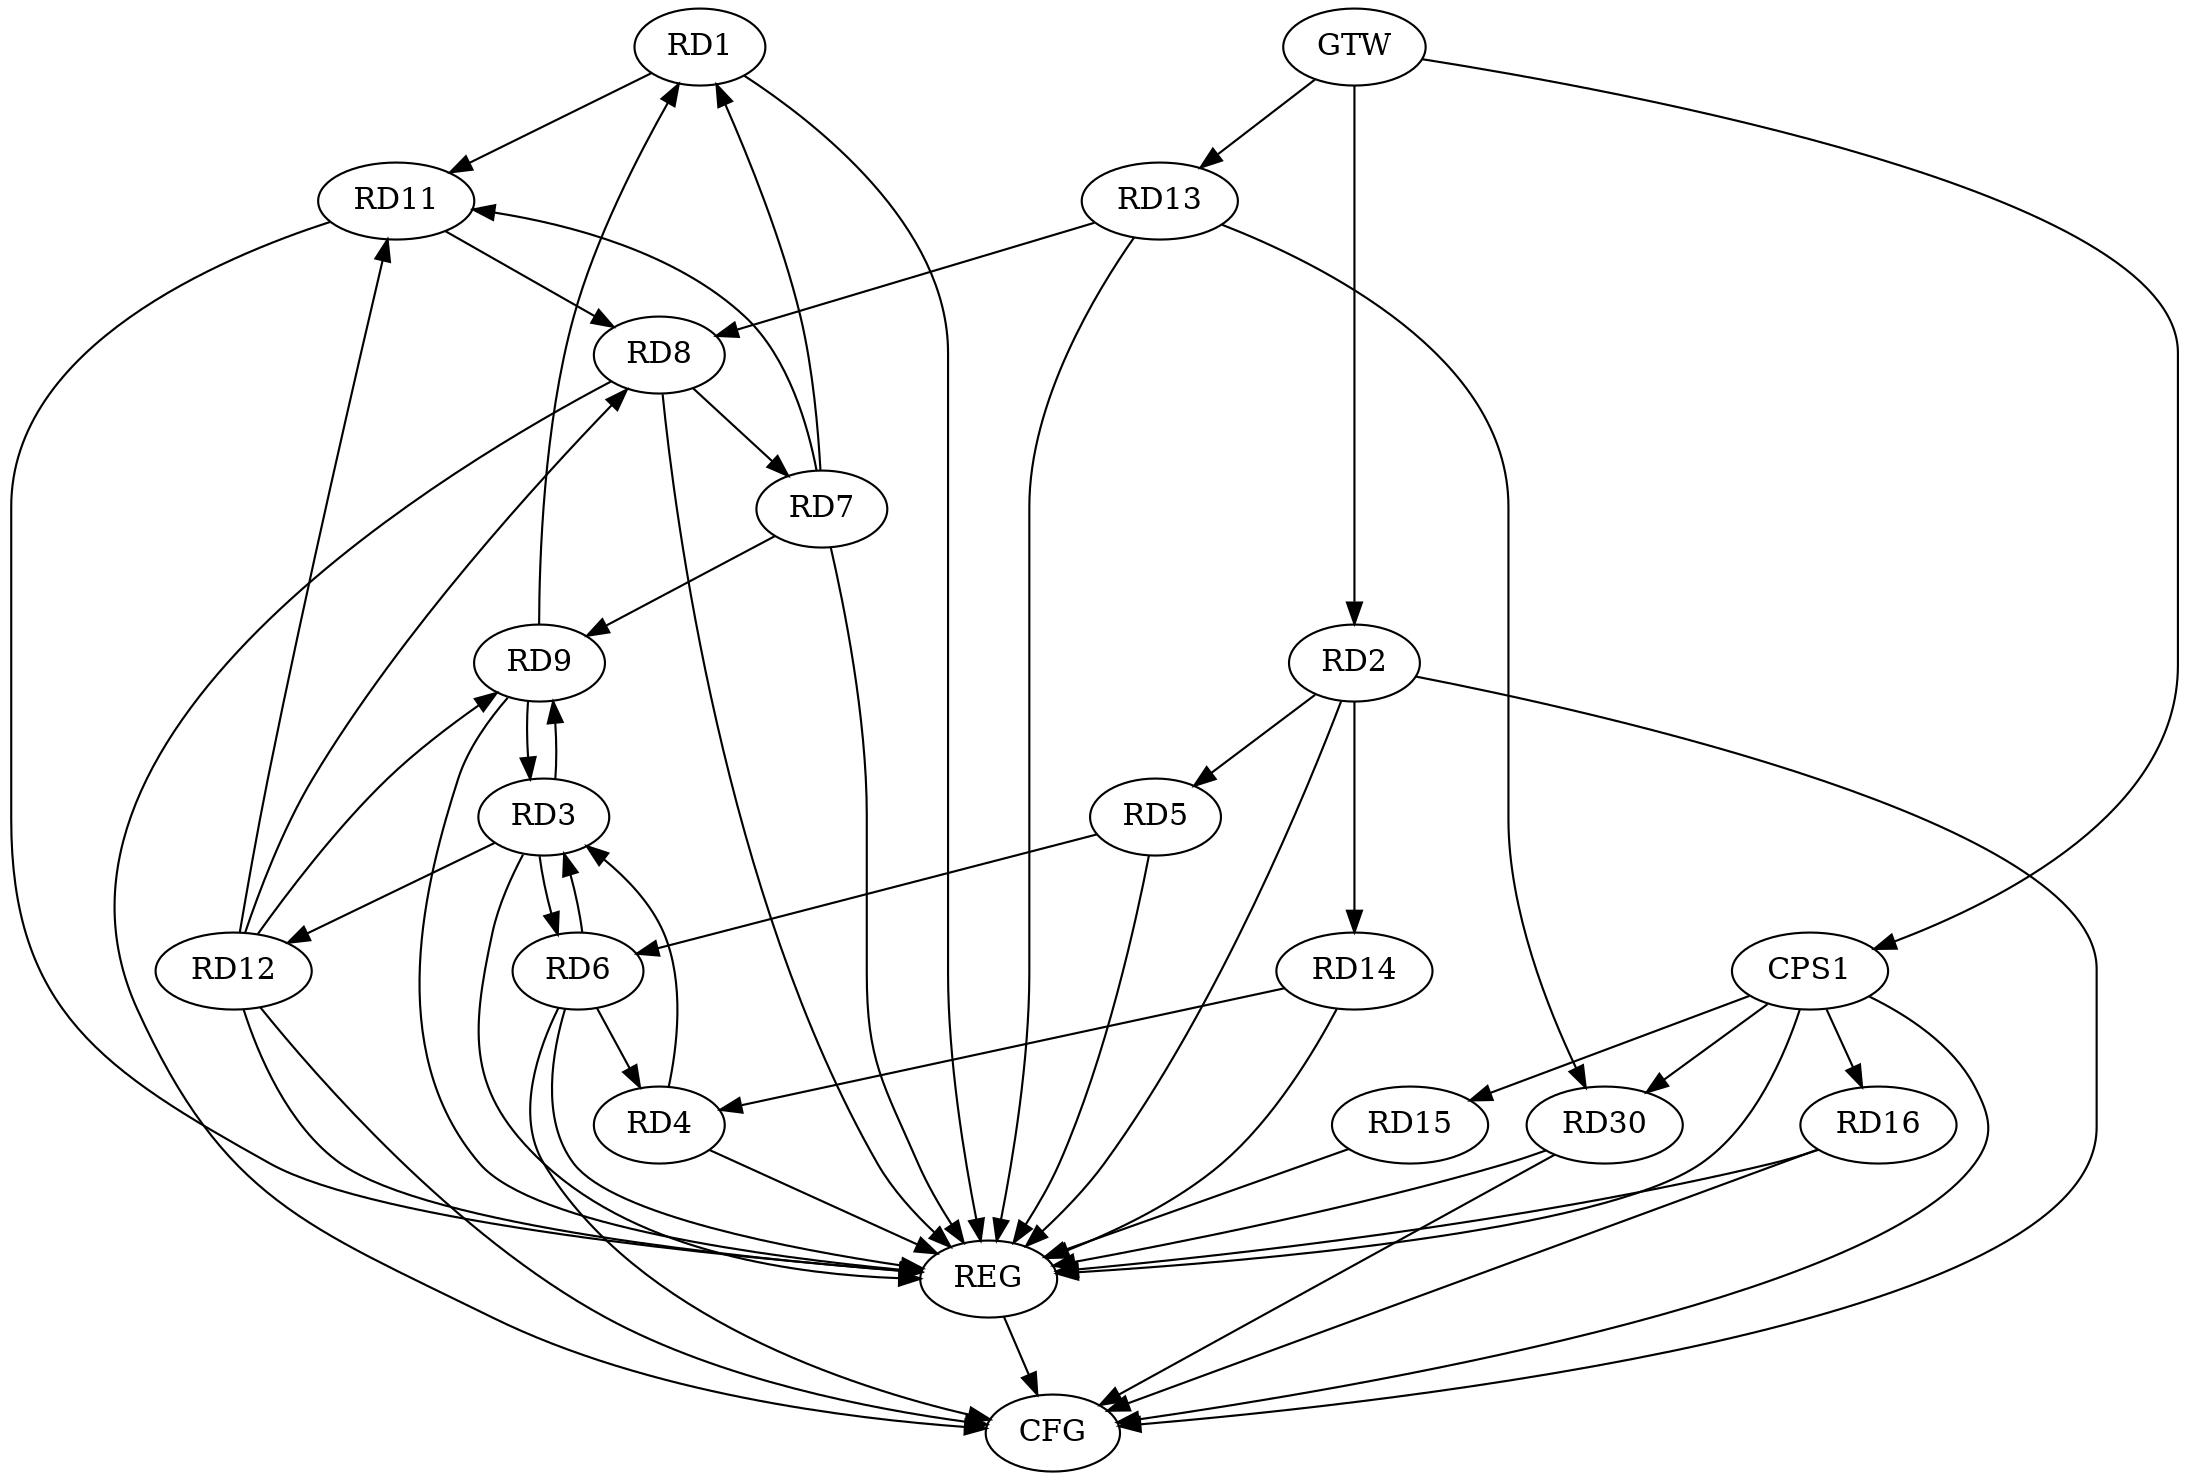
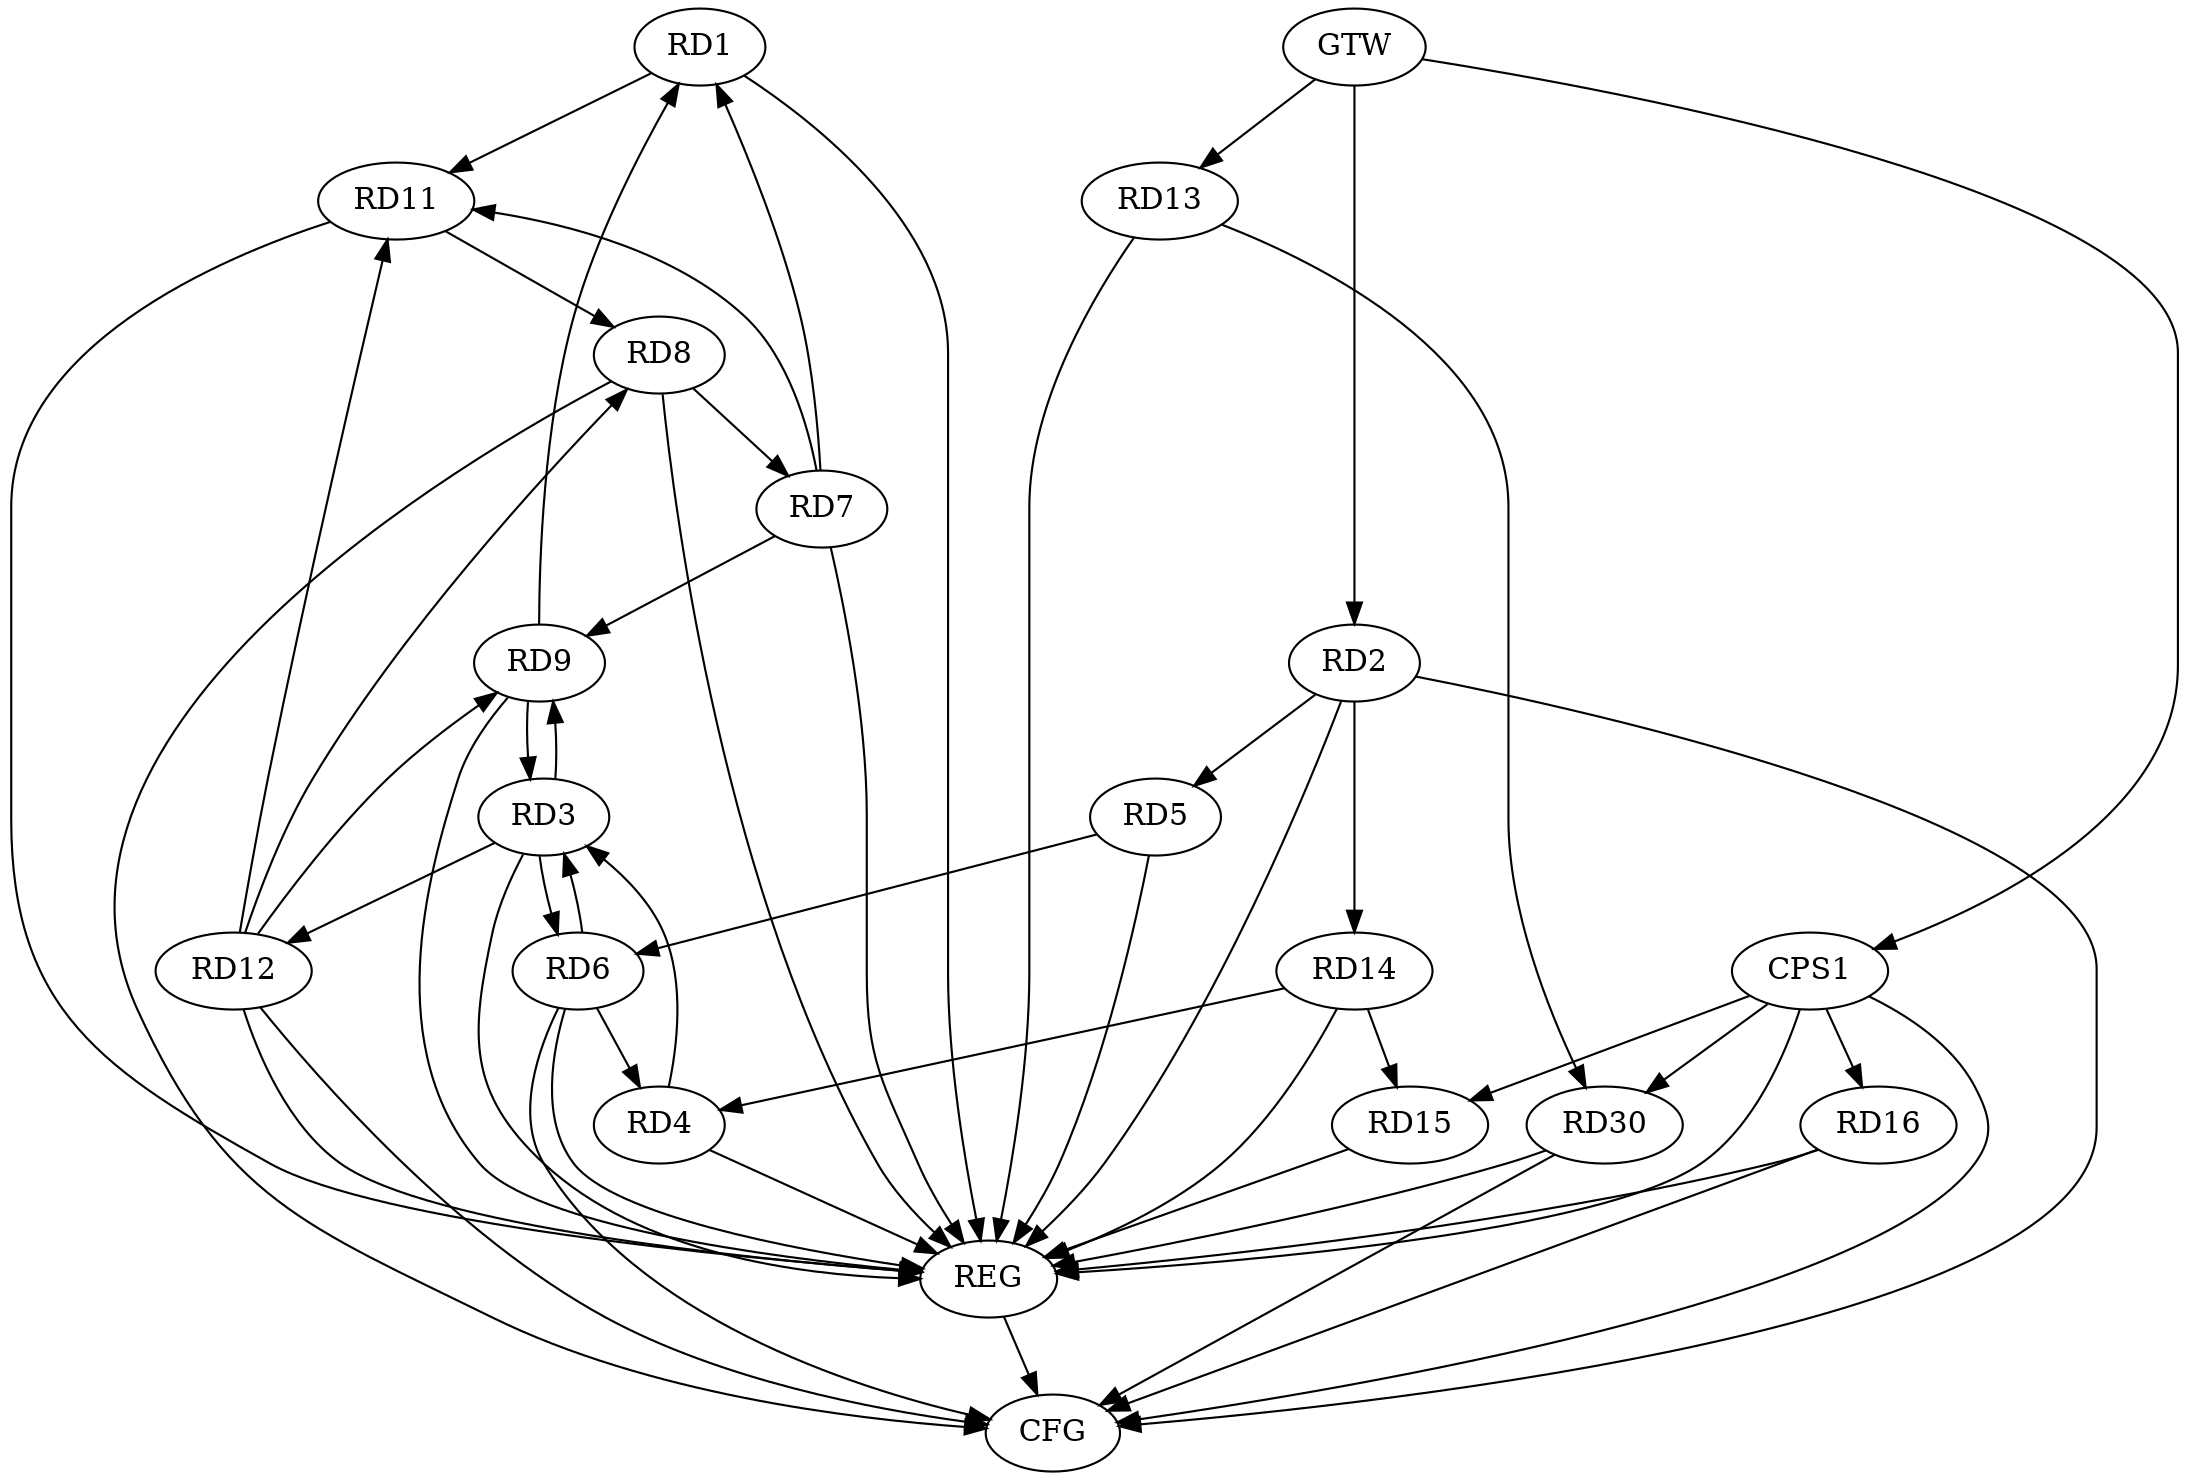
(916, 276) -> none
none -> (1378, 1038)
